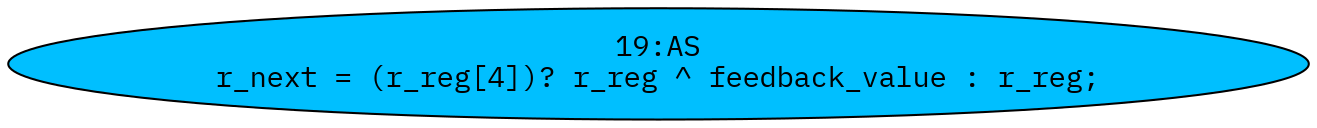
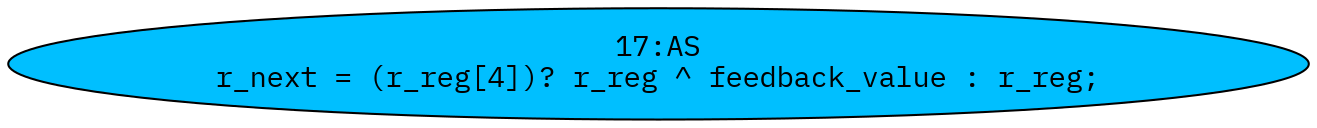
(659, 64) -> (659, 64)
